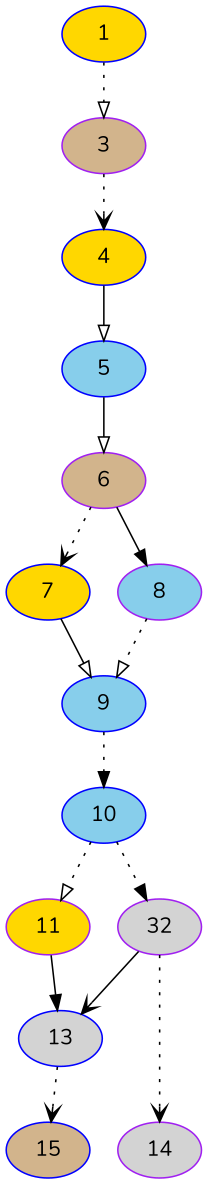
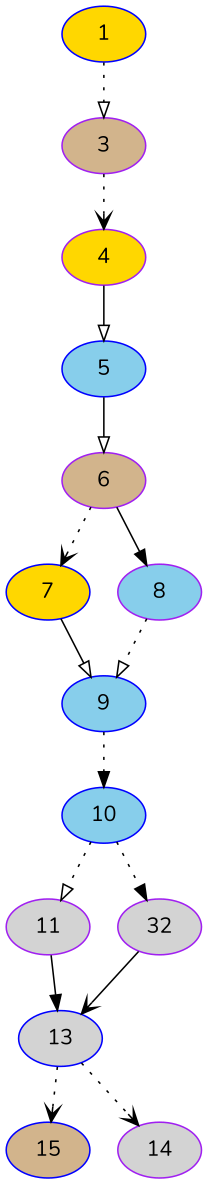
(104, 257) -> (104, 257)
(48, 927) -> (48, 927)
(160, 1031) -> (105, 1089)
